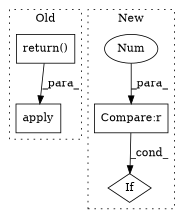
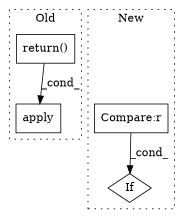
(131, 49) -> none
(61, 84) -> (61, 84)
